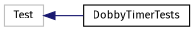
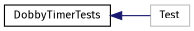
(69, 16) -> (136, 16)
